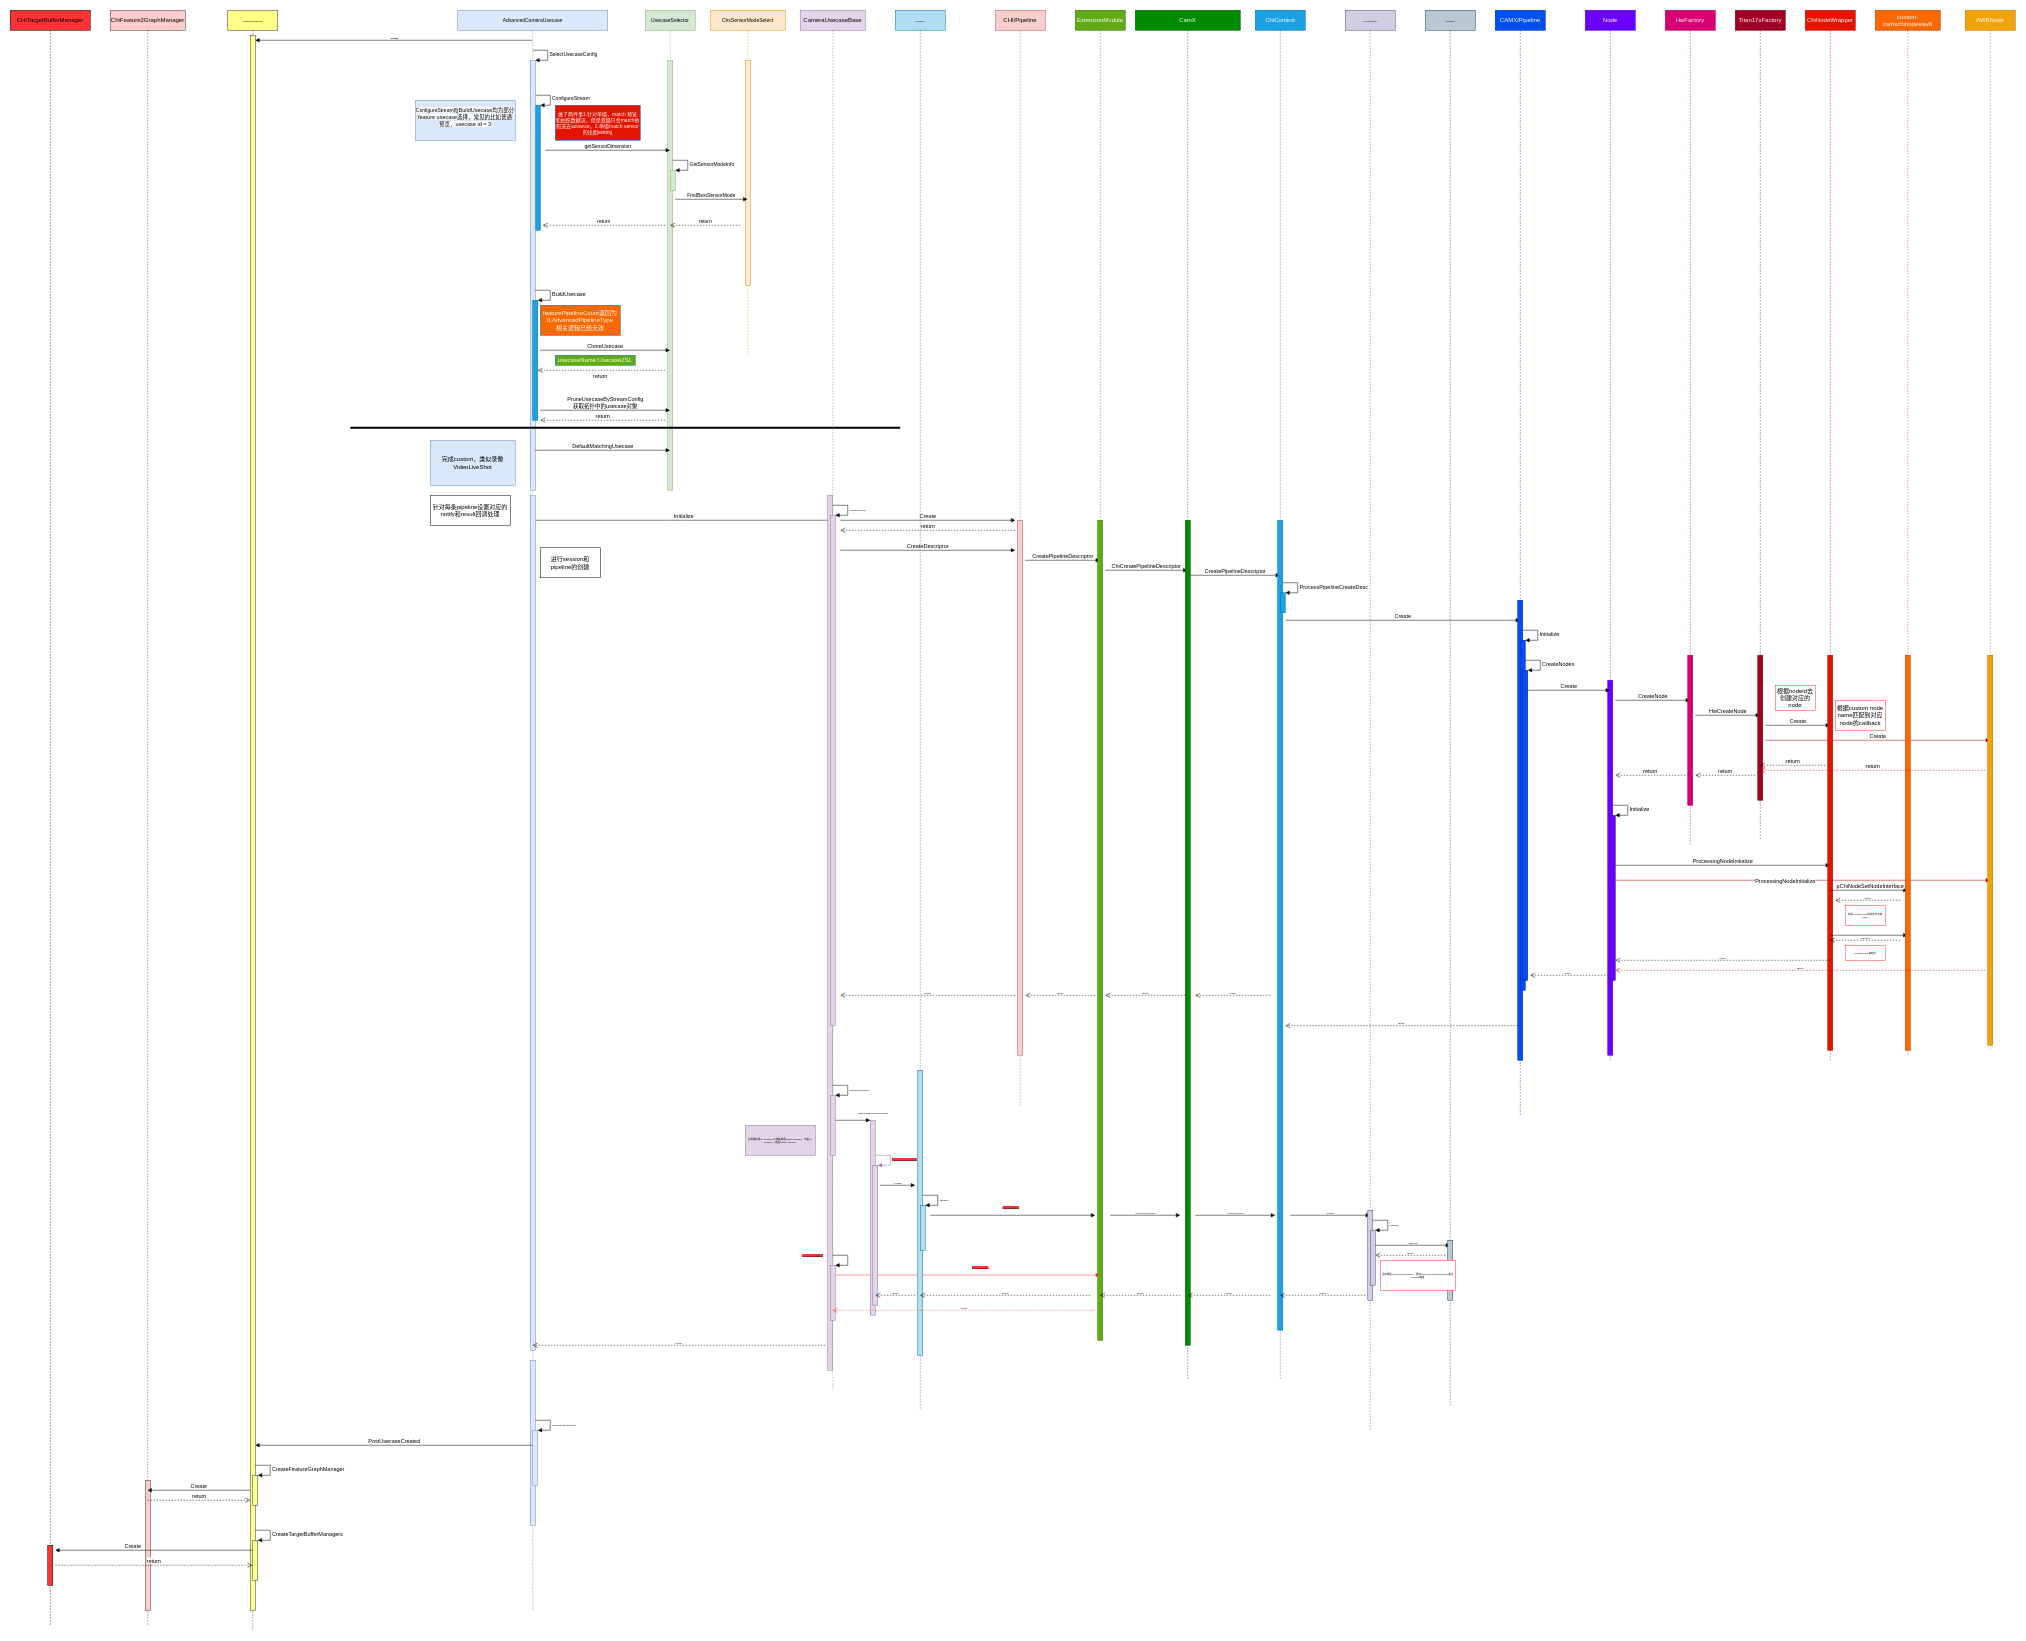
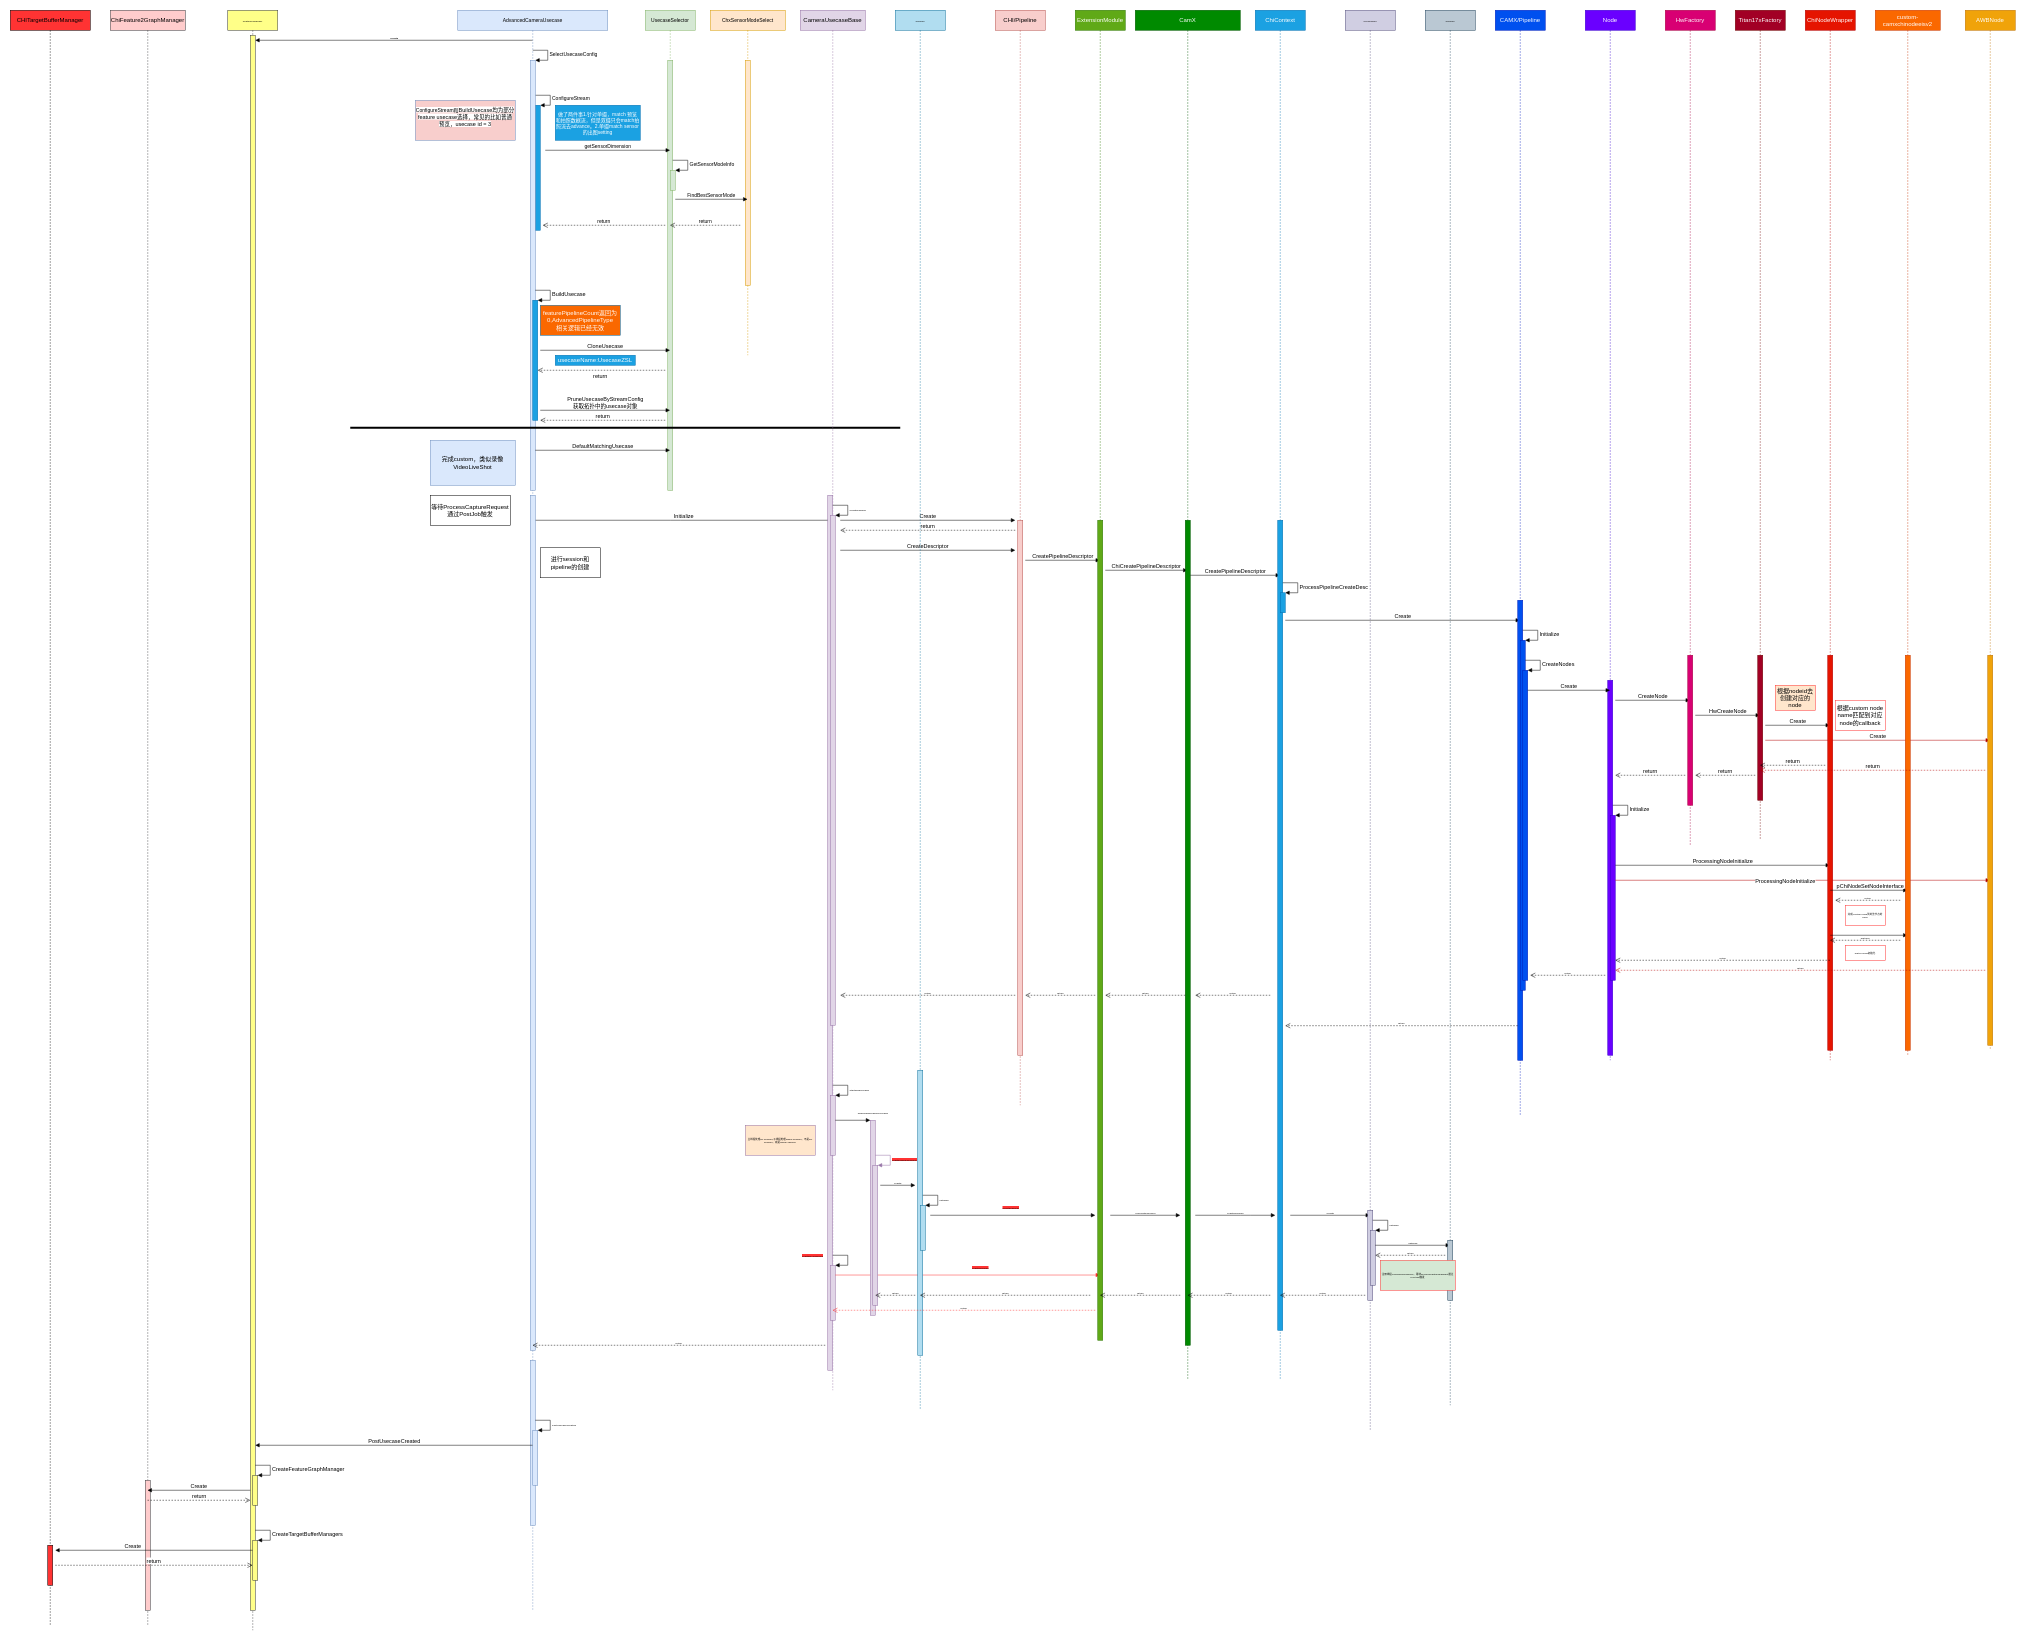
(1908, 20) -> (1908, 20)
(465, 120) -> (465, 120)
(598, 123) -> (598, 123)
(595, 360) -> (595, 360)
(470, 510) -> (470, 510)
(1795, 698) -> (1795, 698)
(1865, 953) -> (1865, 953)
(780, 1140) -> (780, 1140)
(1418, 1275) -> (1418, 1275)
